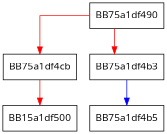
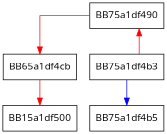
(114, 38) -> (139, 45)
(40, 67) -> (40, 67)
